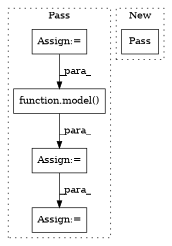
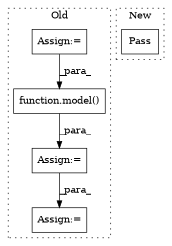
(59, 16) -> (59, 16)
